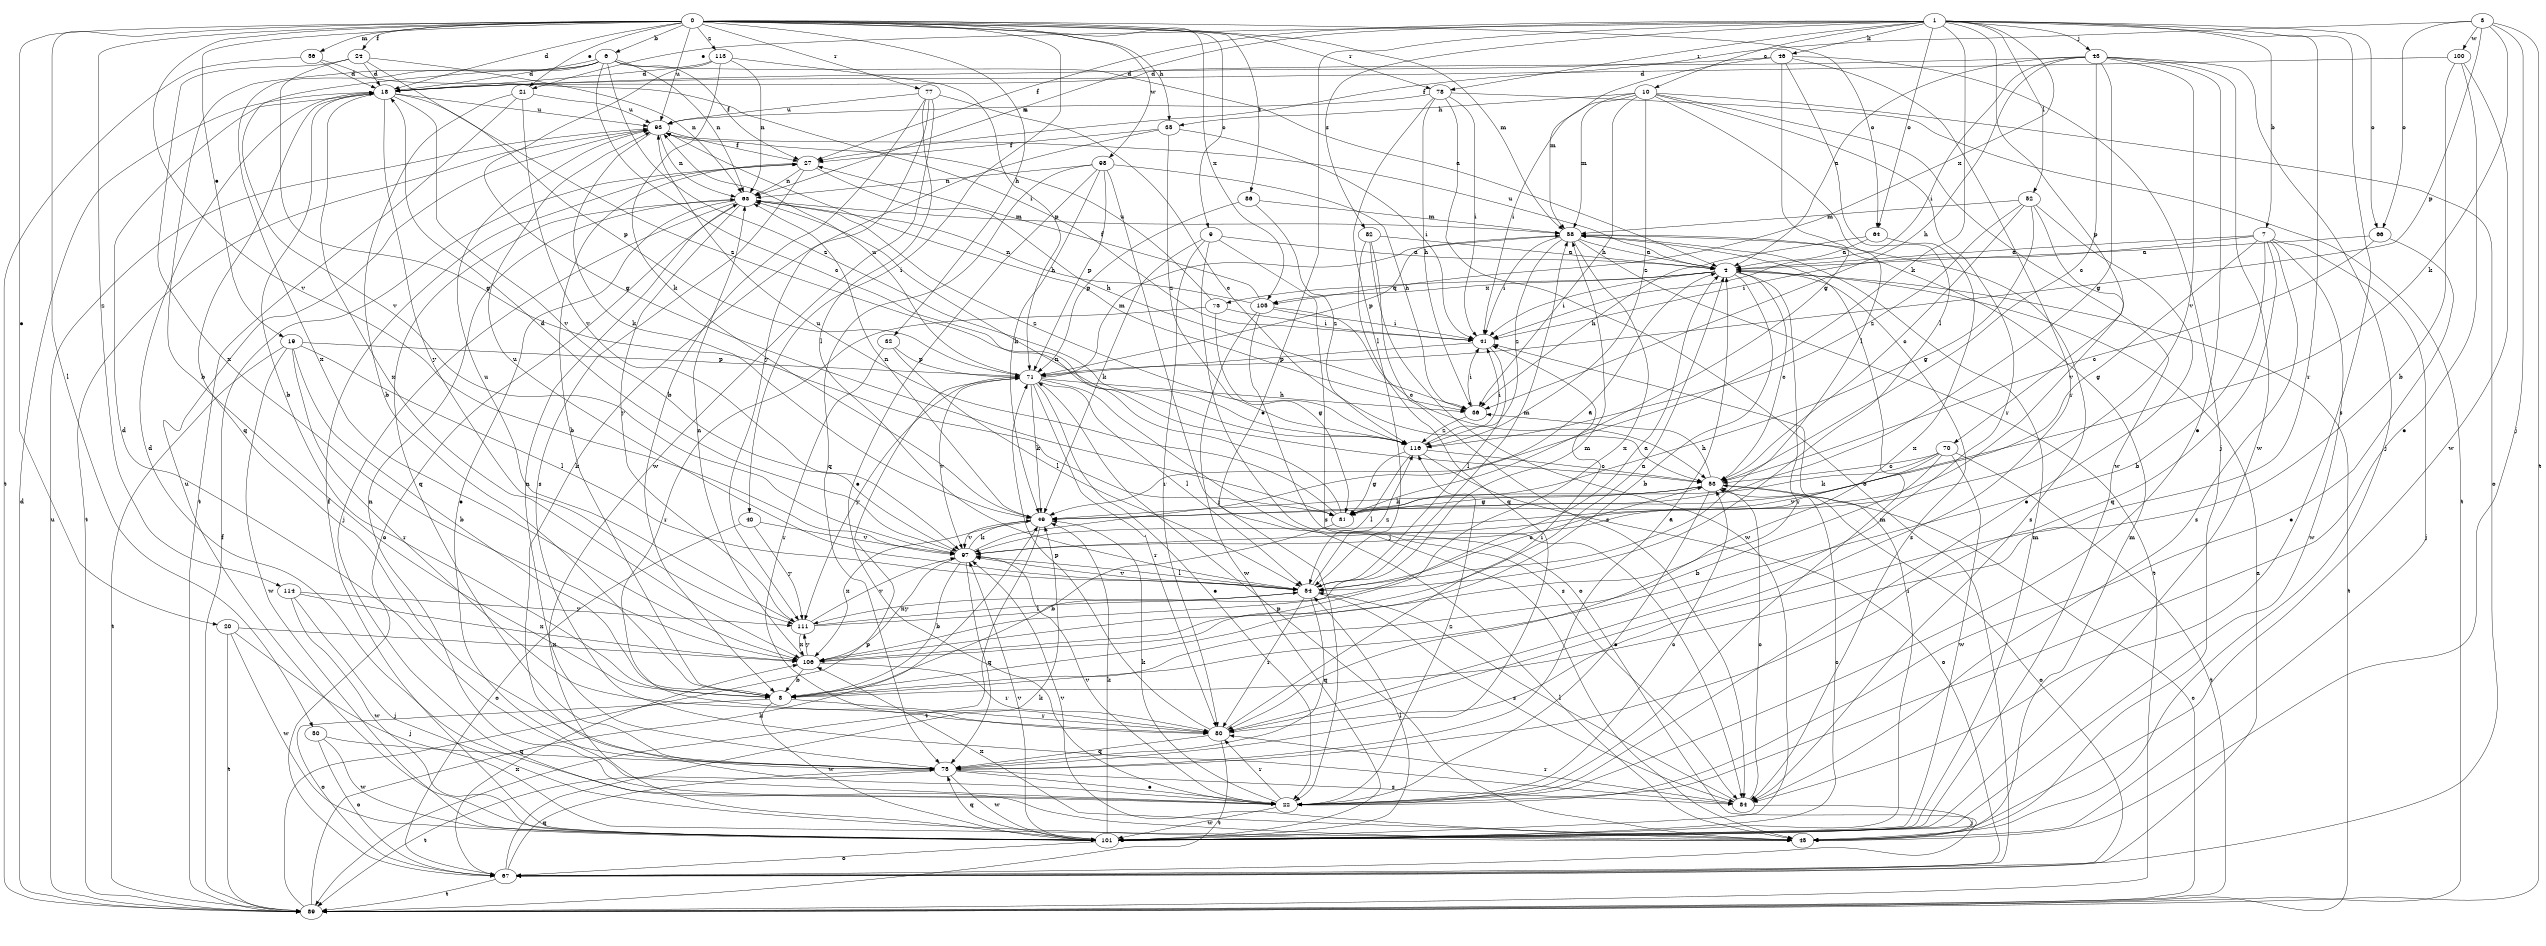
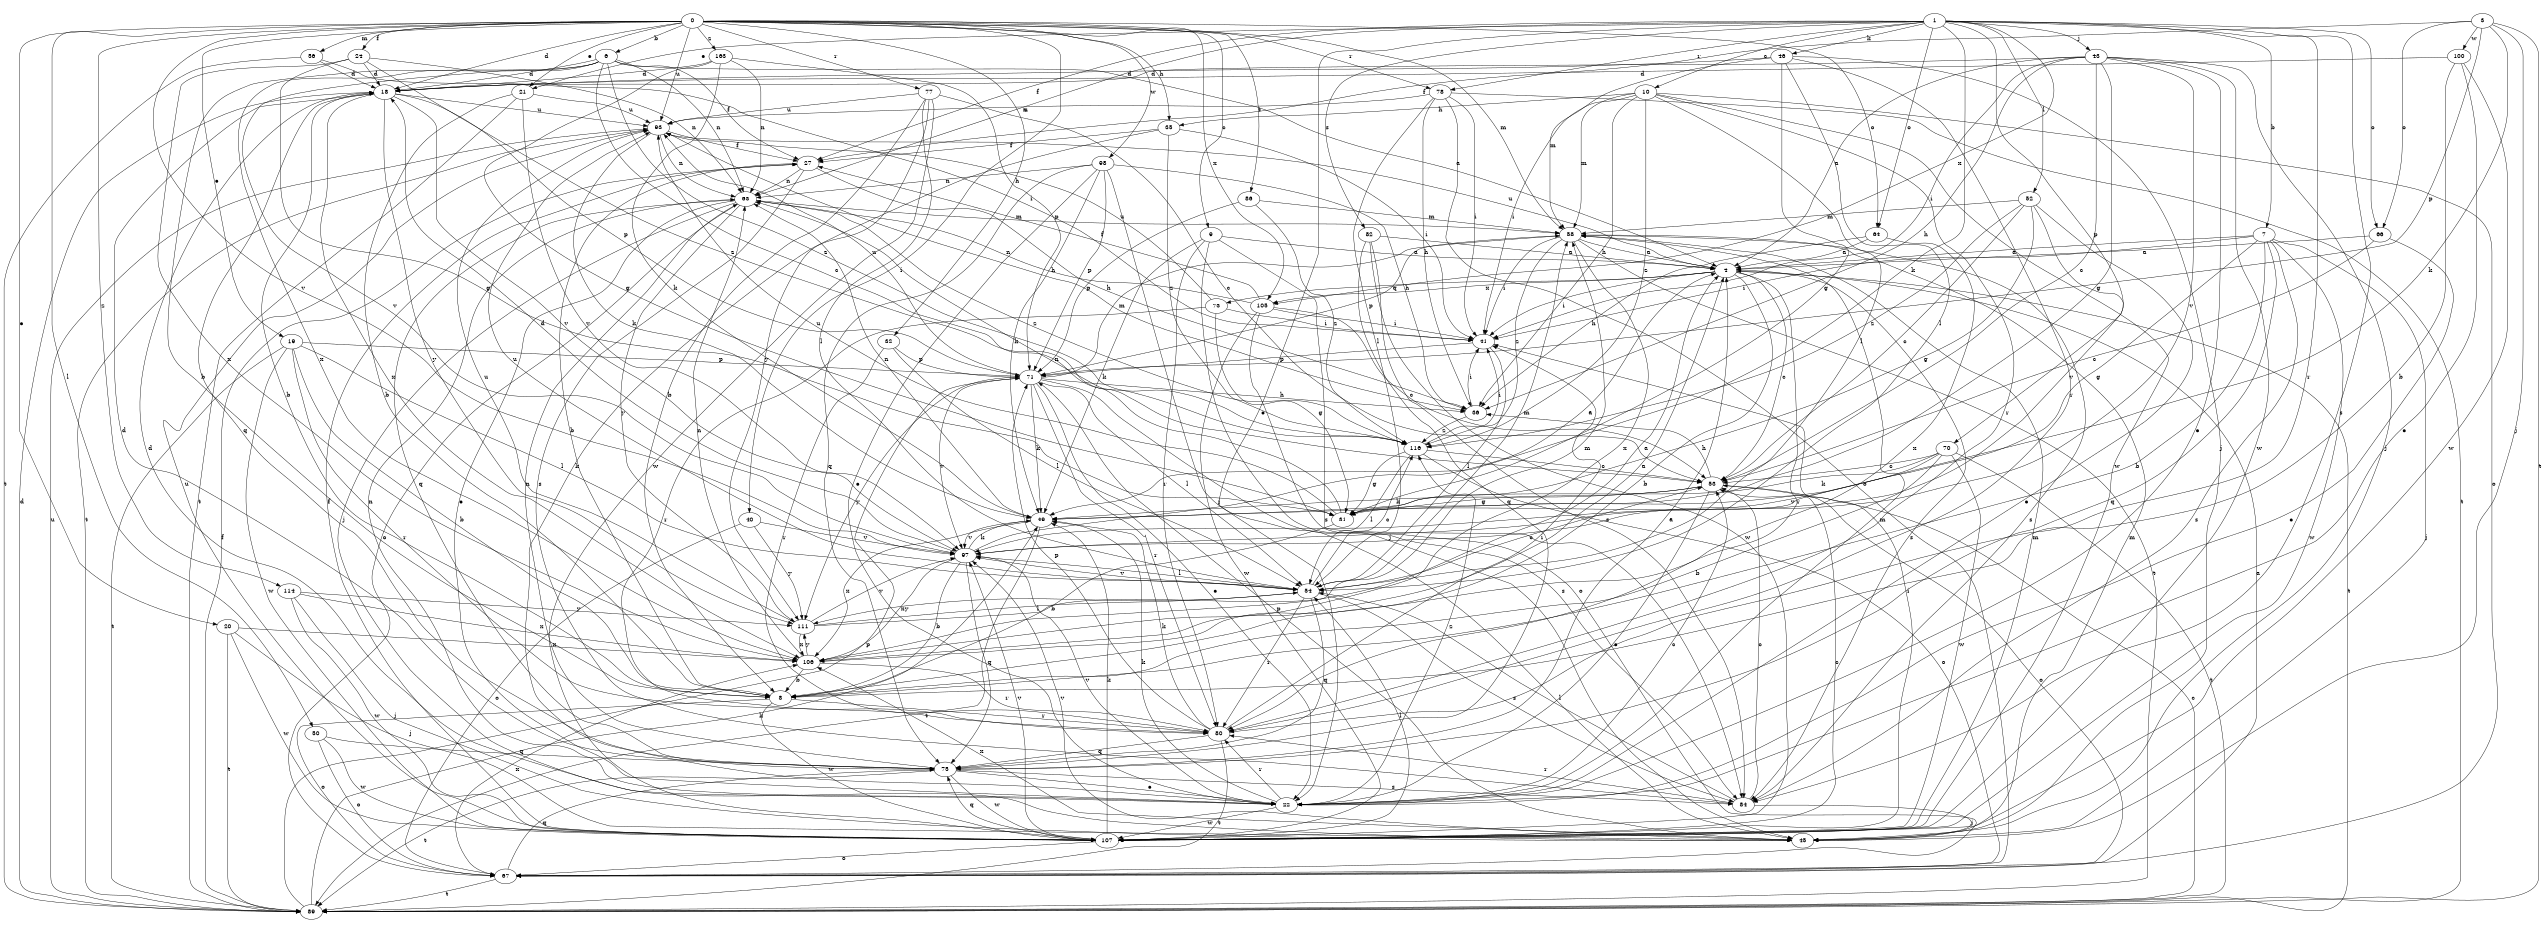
(721, 57) -> (721, 57)
(1388, 520) -> (1388, 520)
(836, 738) -> (1157, 605)
(1107, 841) -> (1107, 841)
